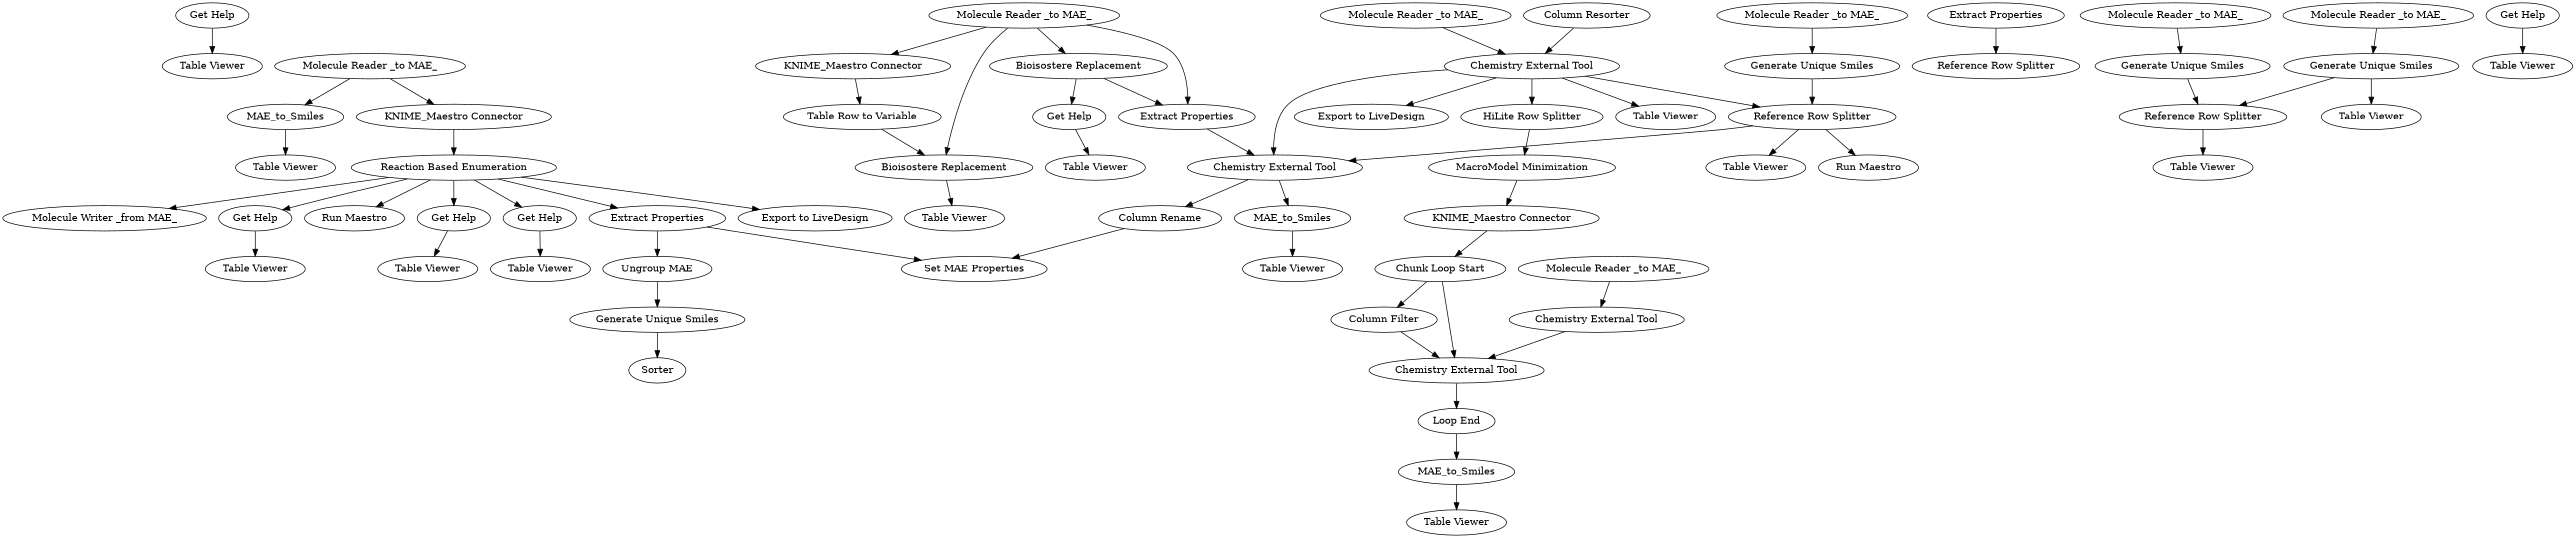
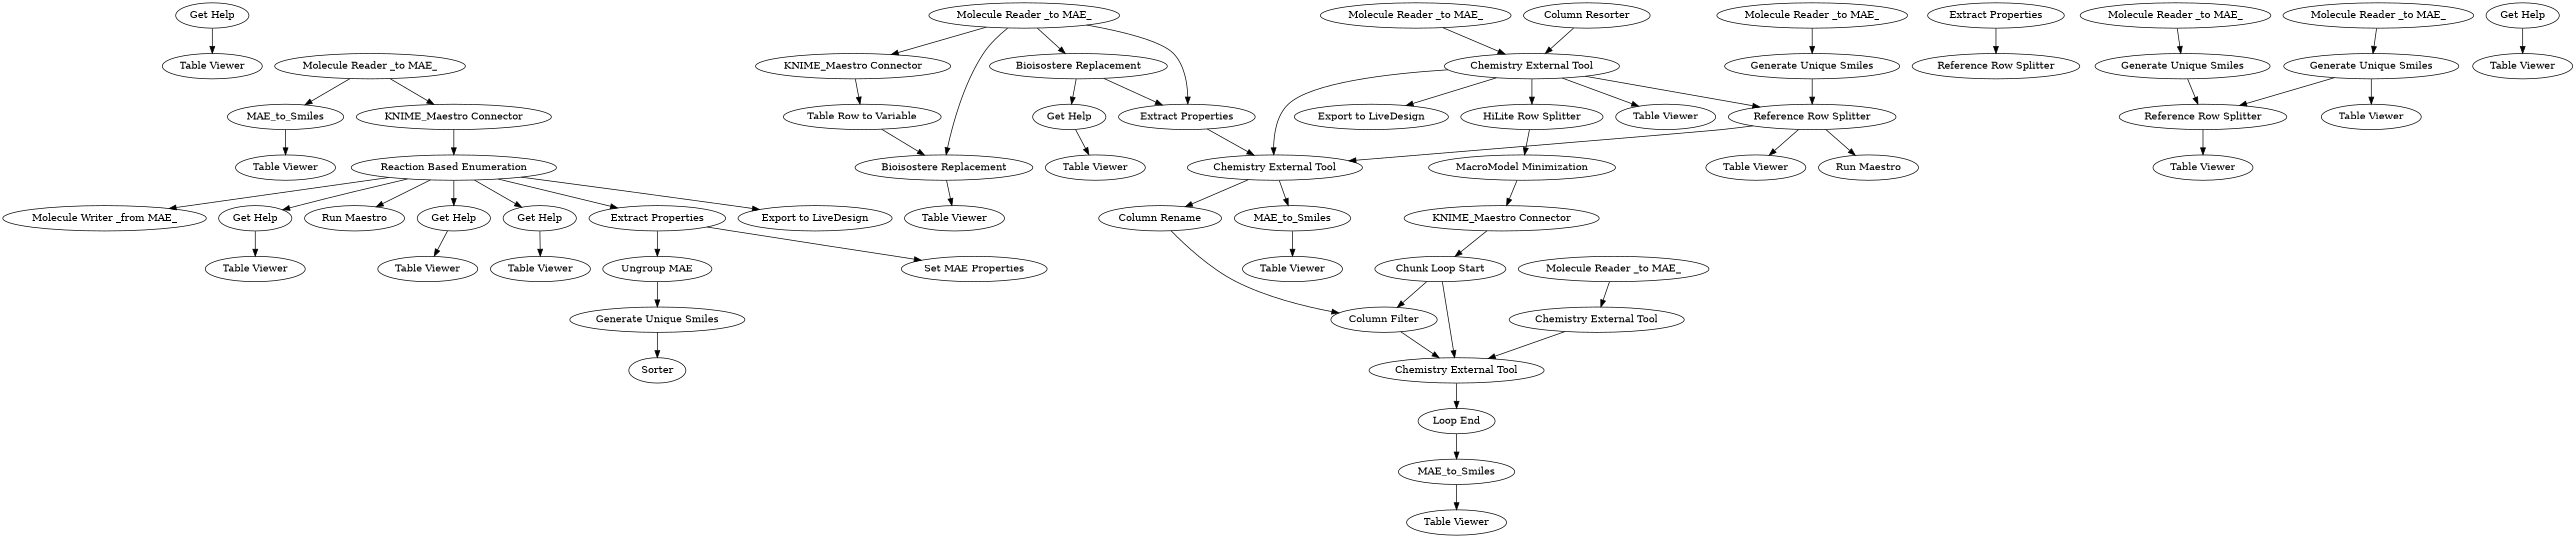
(1072, 242) -> (1244, 285)
